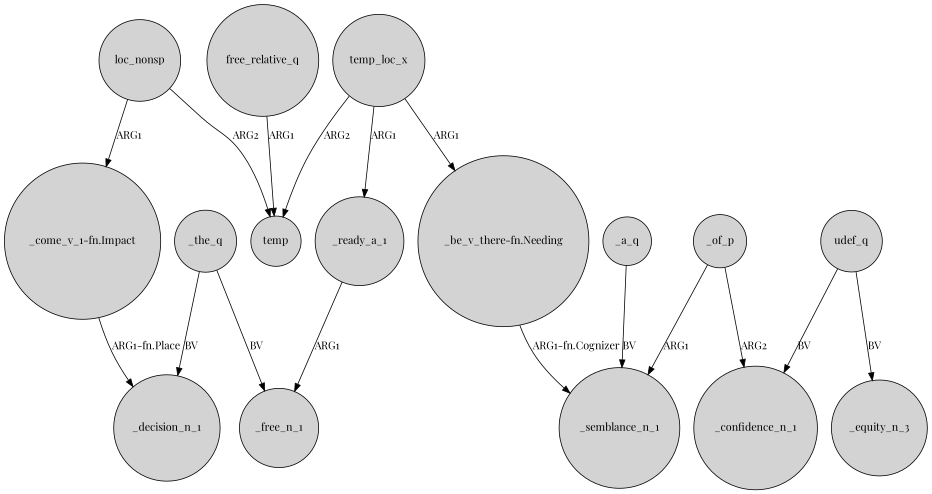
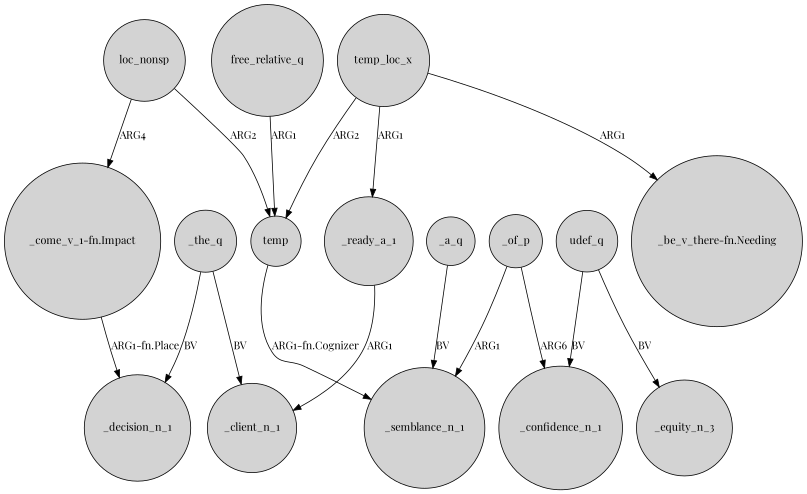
(129, 136) -> (133, 136)
(754, 346) -> (554, 346)
(538, 359) -> (276, 357)
(279, 428) -> (252, 428)
